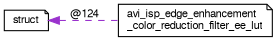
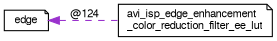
(26, 20) -> (26, 20)
